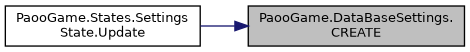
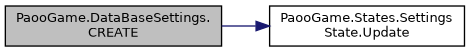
(218, 26) -> (239, 26)
